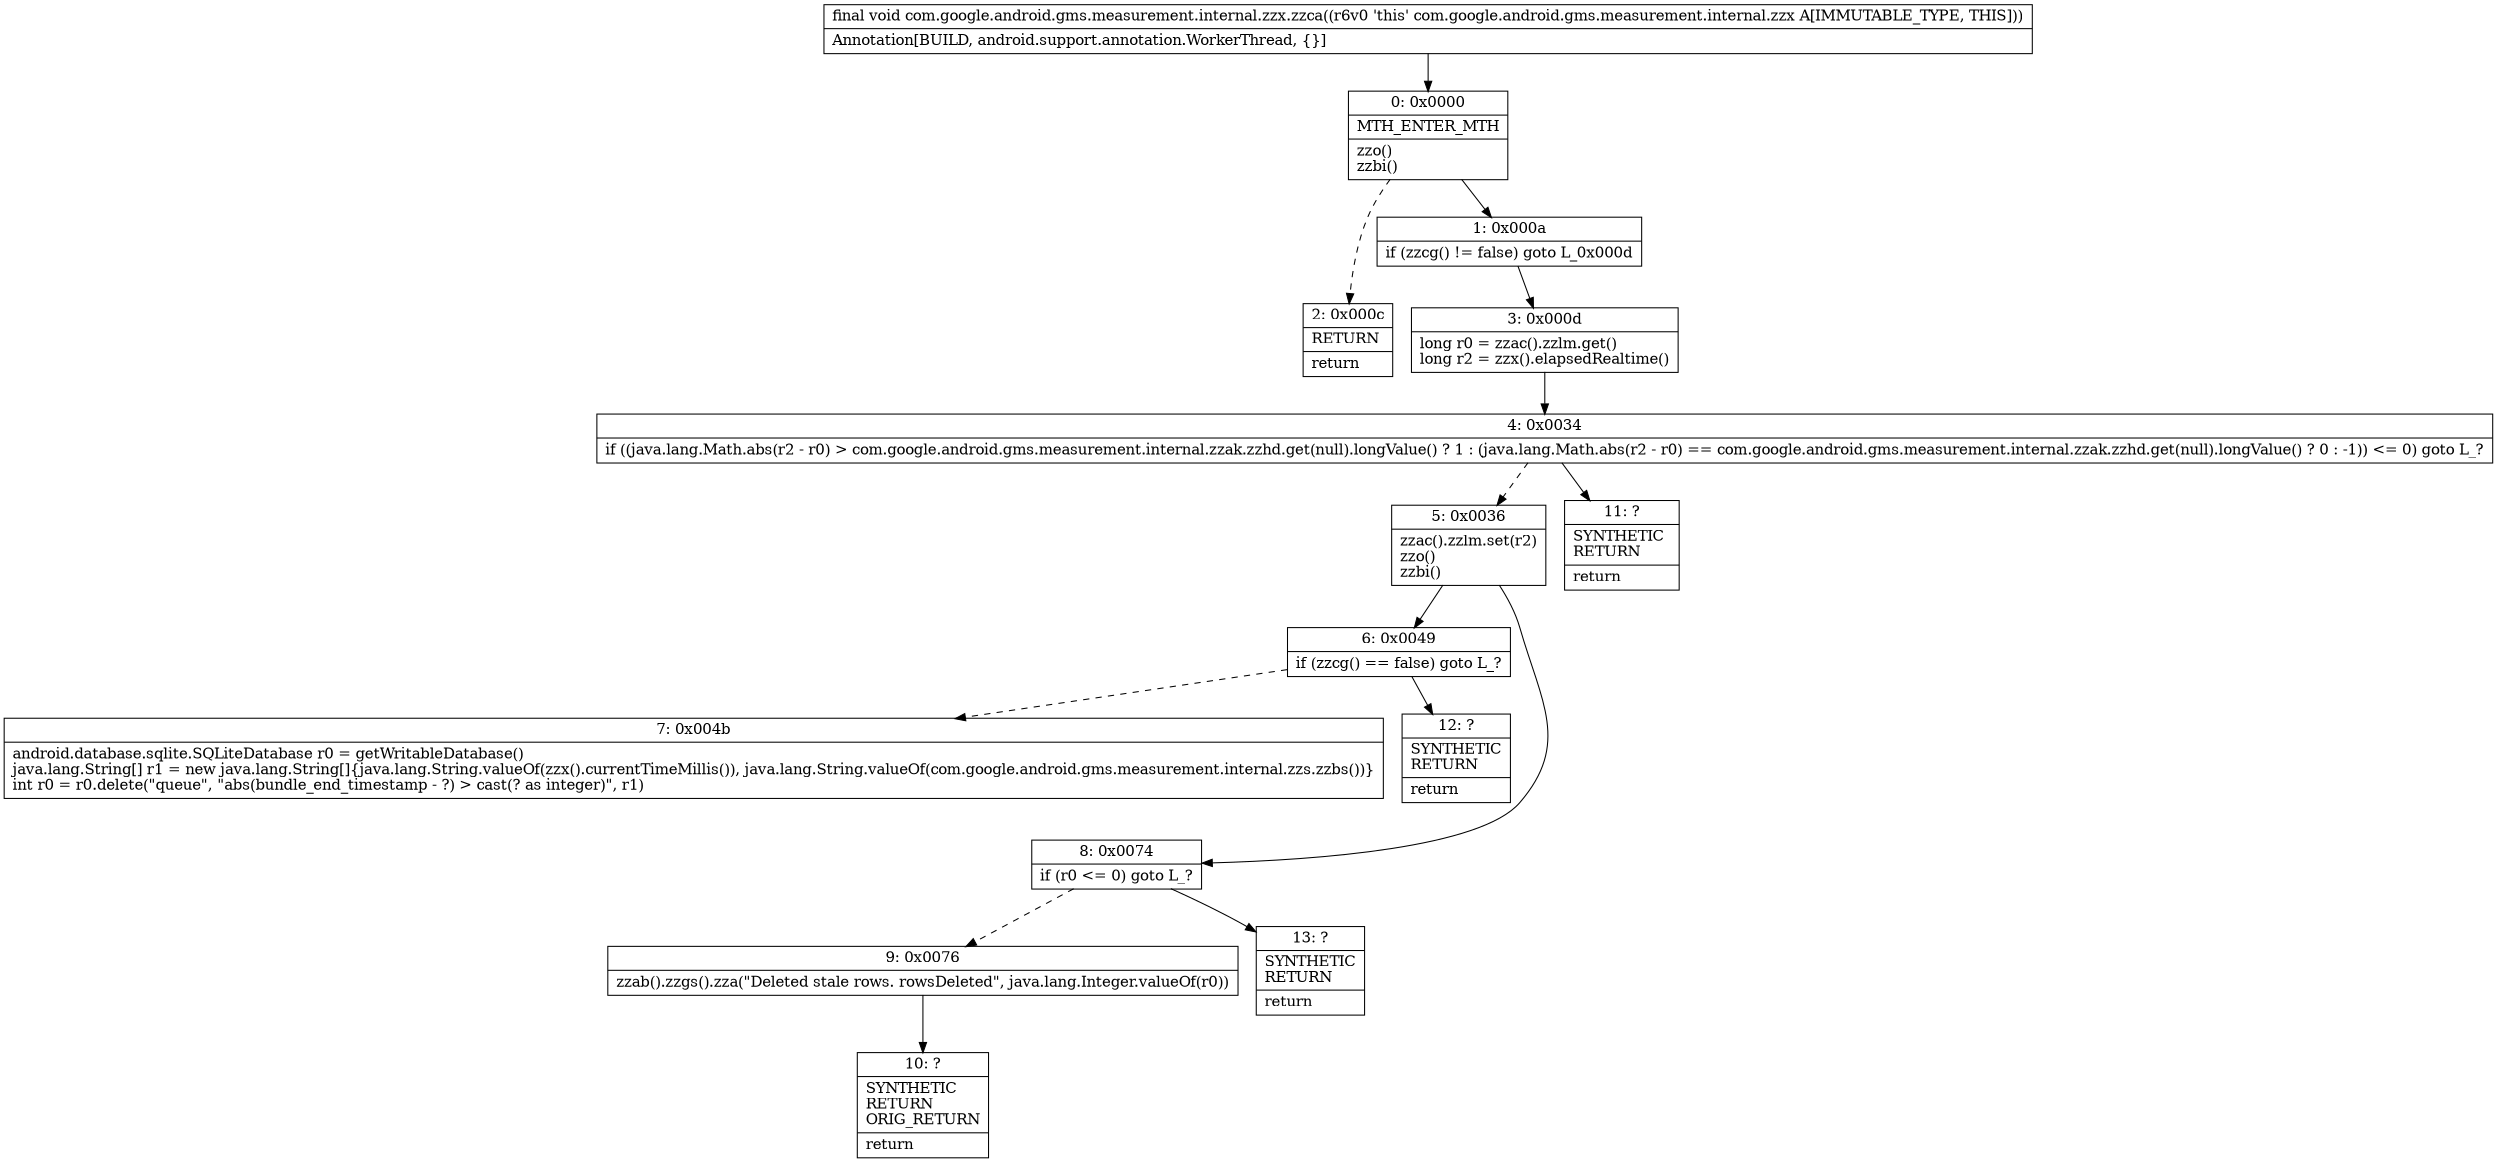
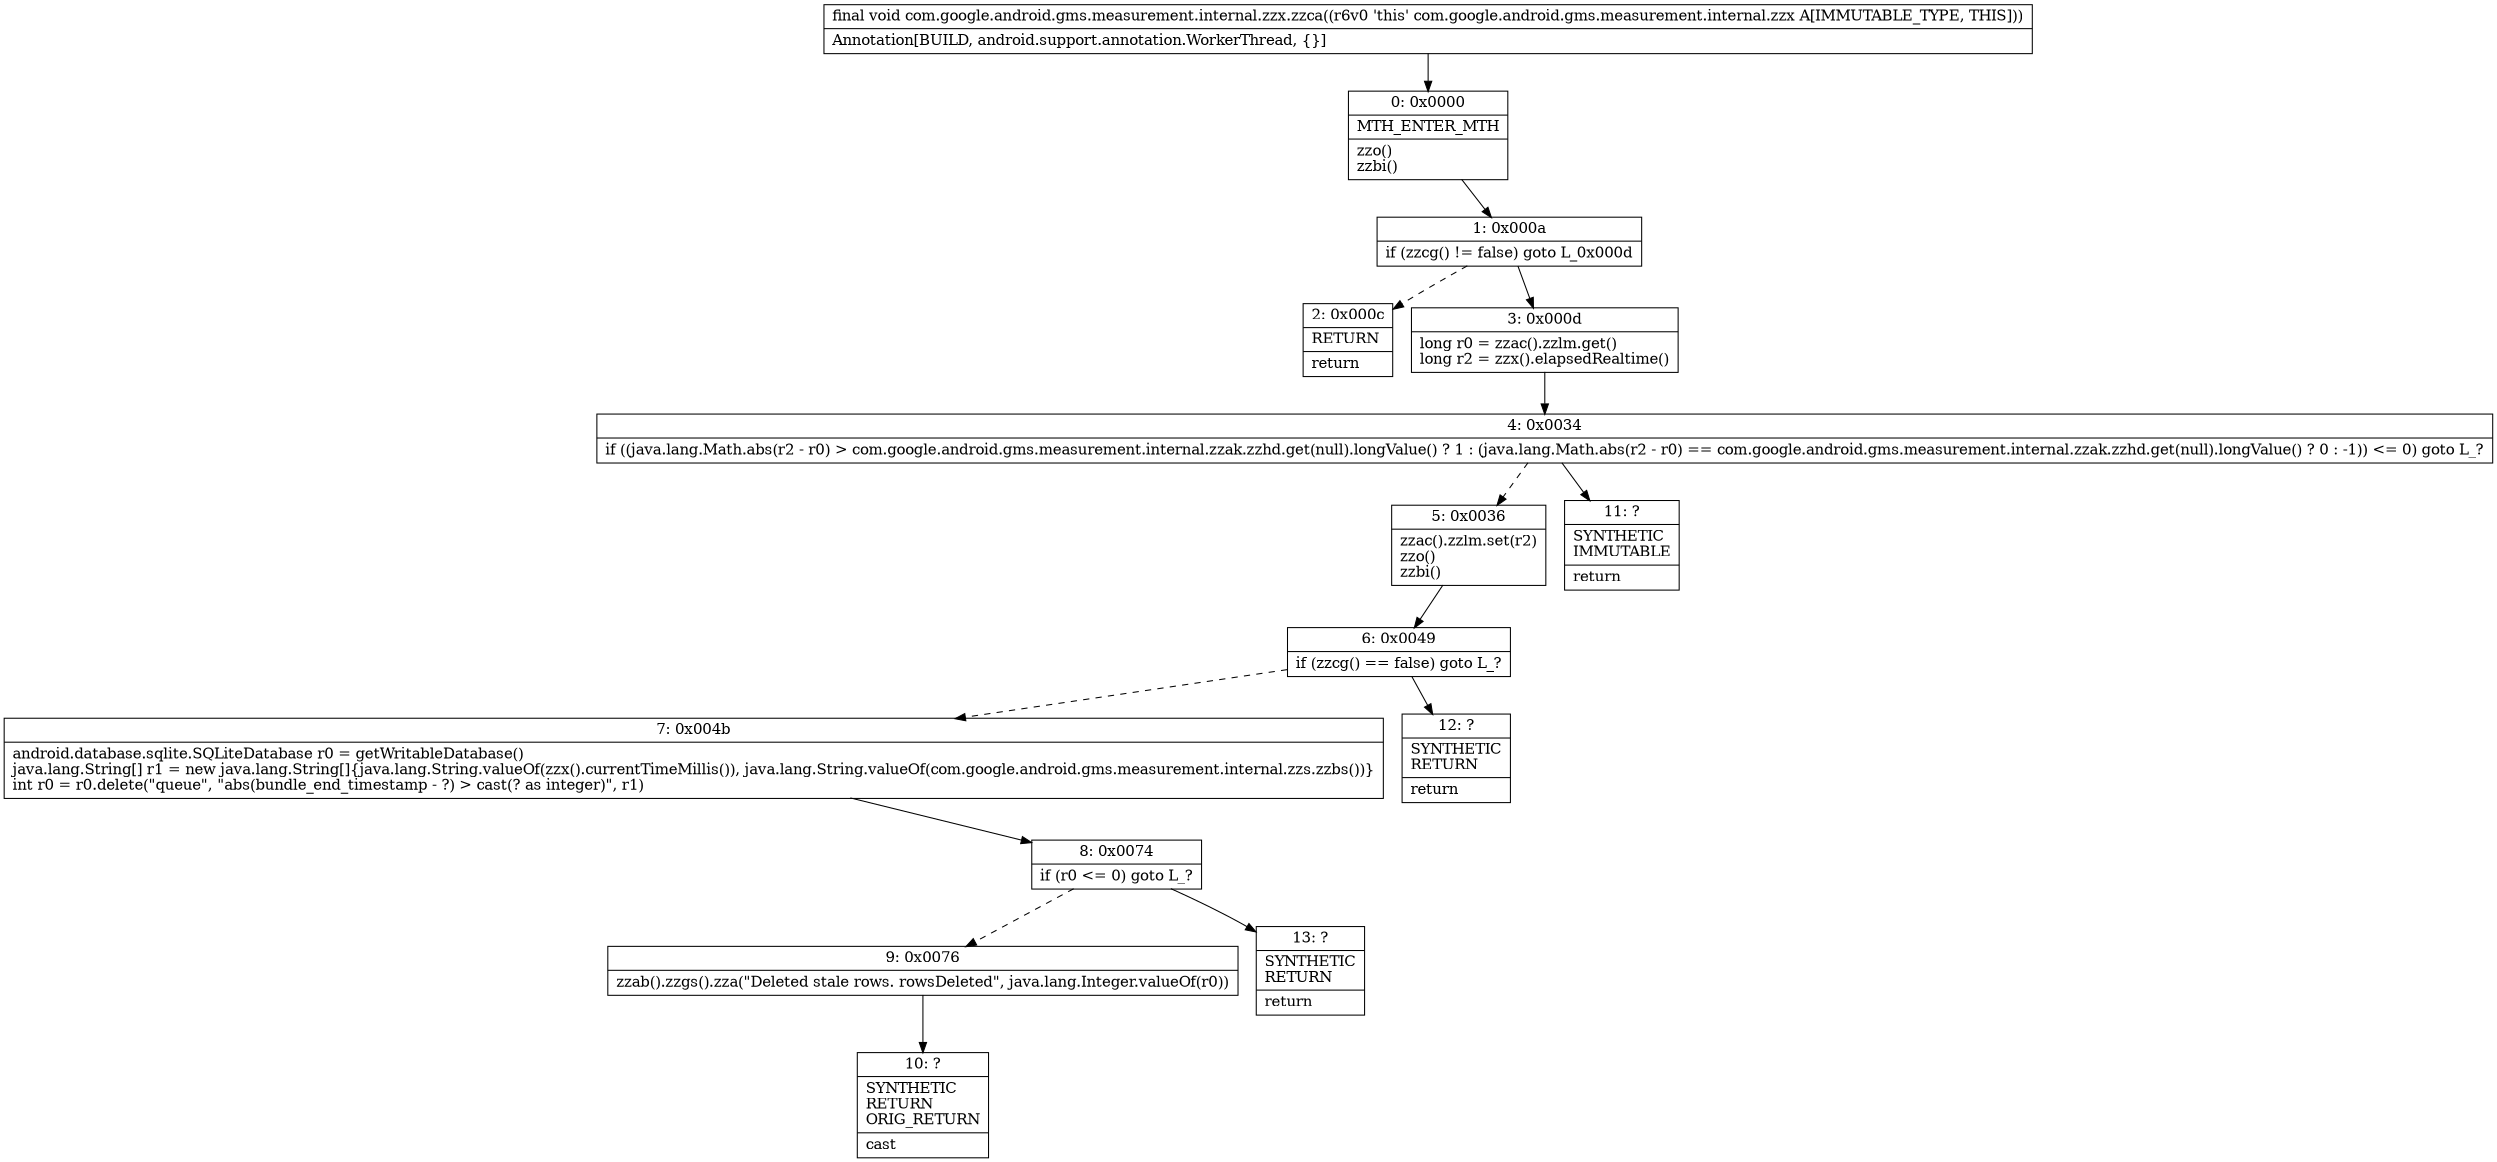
(1362, 233) -> (1434, 285)
(1607, 552) -> (1622, 552)
(1484, 825) -> (936, 819)
(890, 1145) -> (881, 1145)
